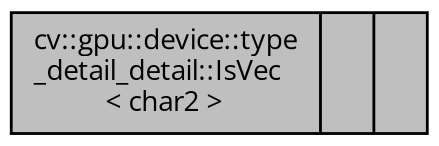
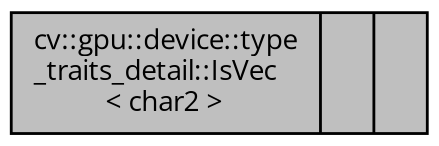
(157, 72) -> (156, 72)
